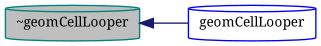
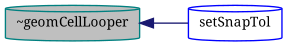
(252, 23) -> (235, 23)
